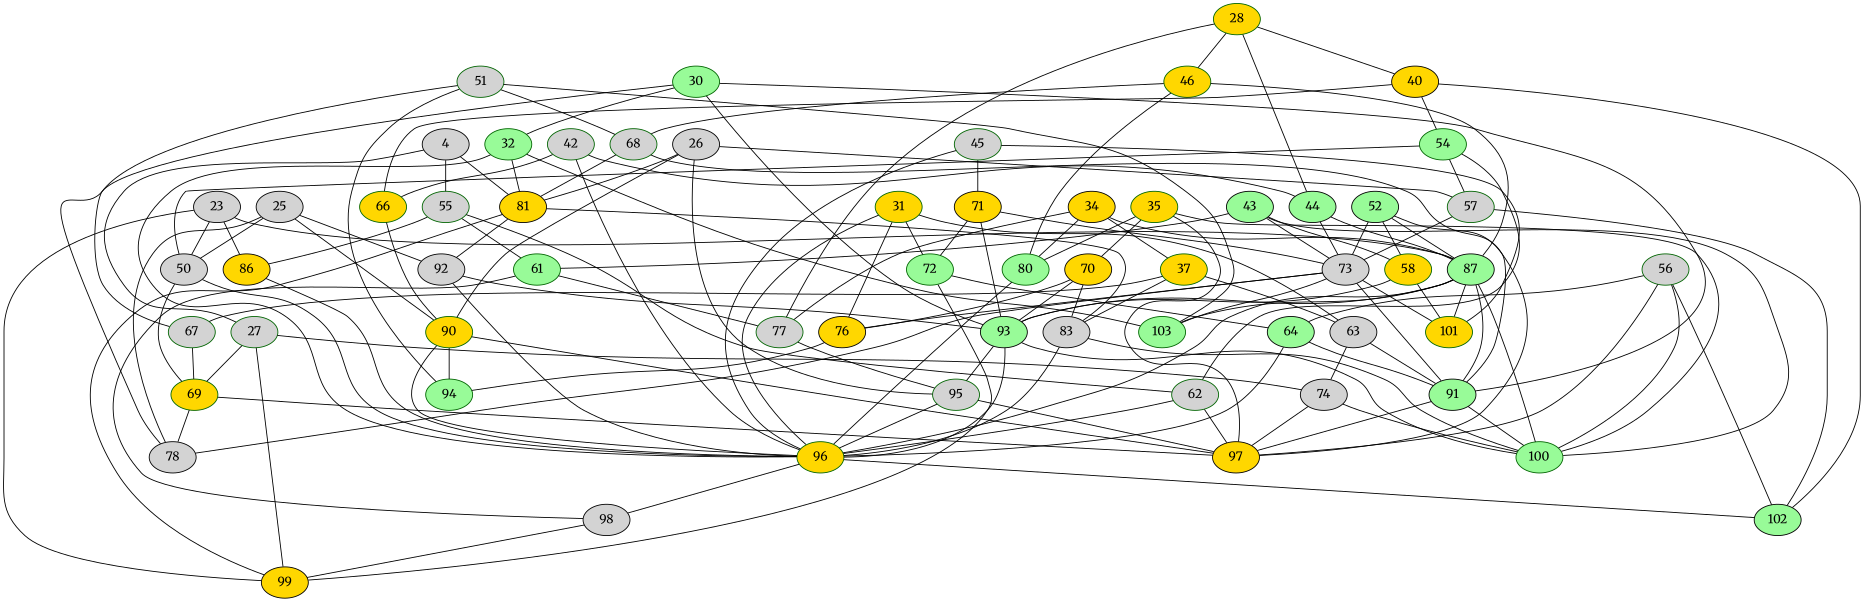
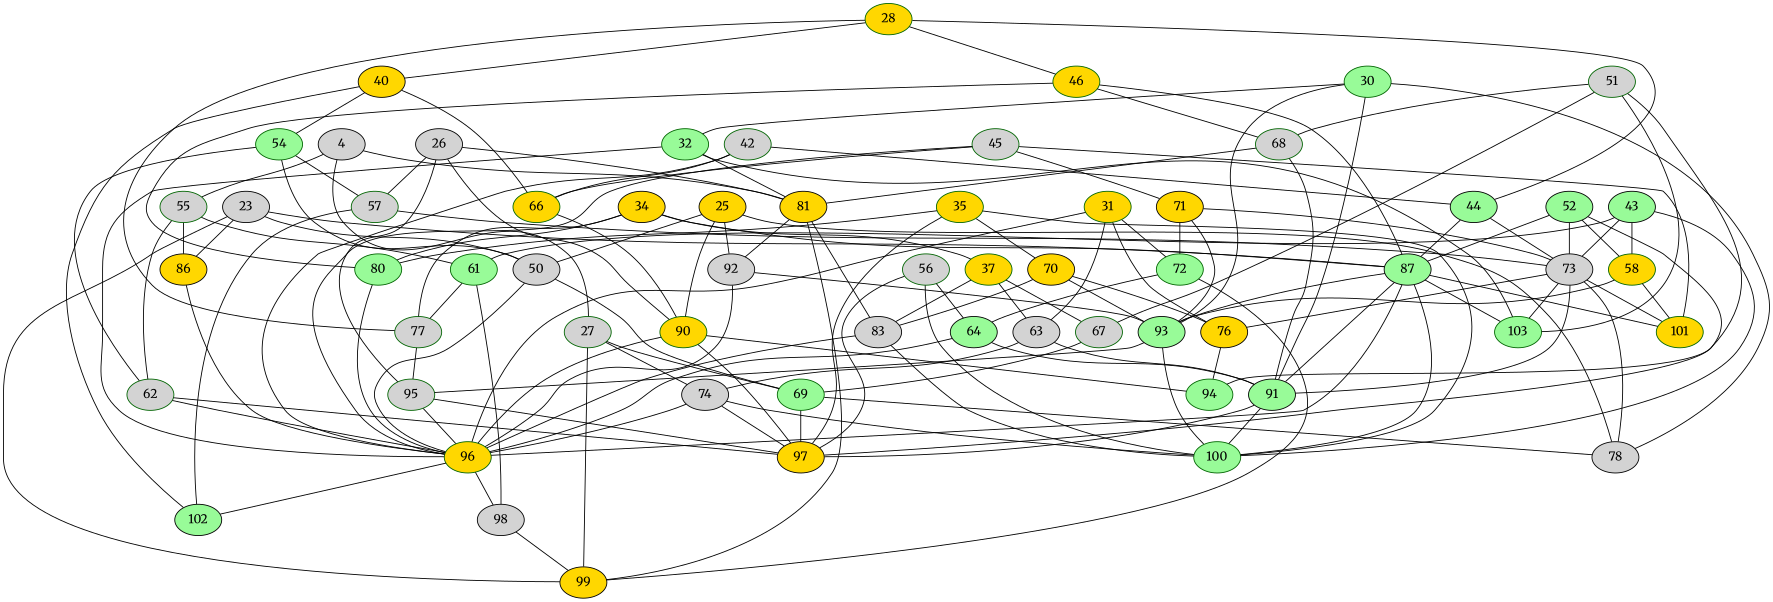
none -> (763, 165)
(280, 207) -> (723, 207)
(1723, 394) -> none
(194, 395) -> (801, 395)
(951, 436) -> (594, 431)
